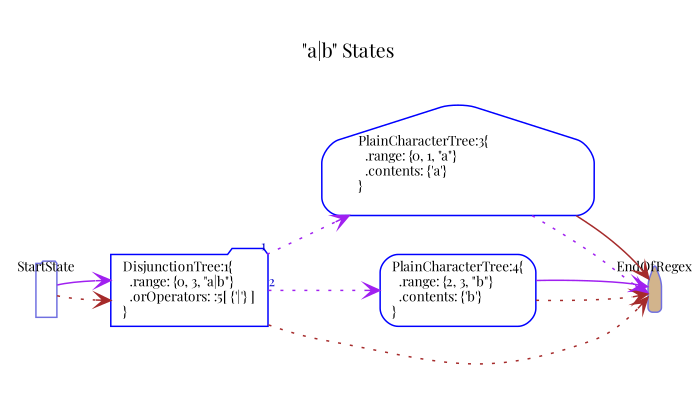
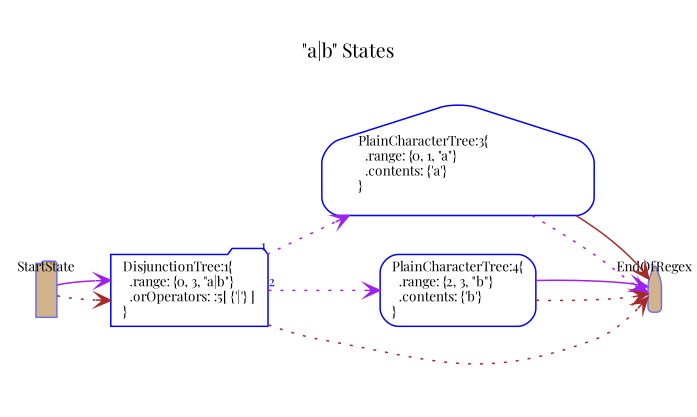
(46, 290) -> (46, 290)
